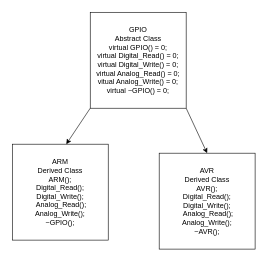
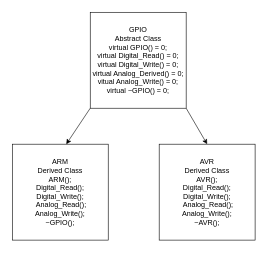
(138, 60) -> (138, 60)
(207, 201) -> (207, 192)
